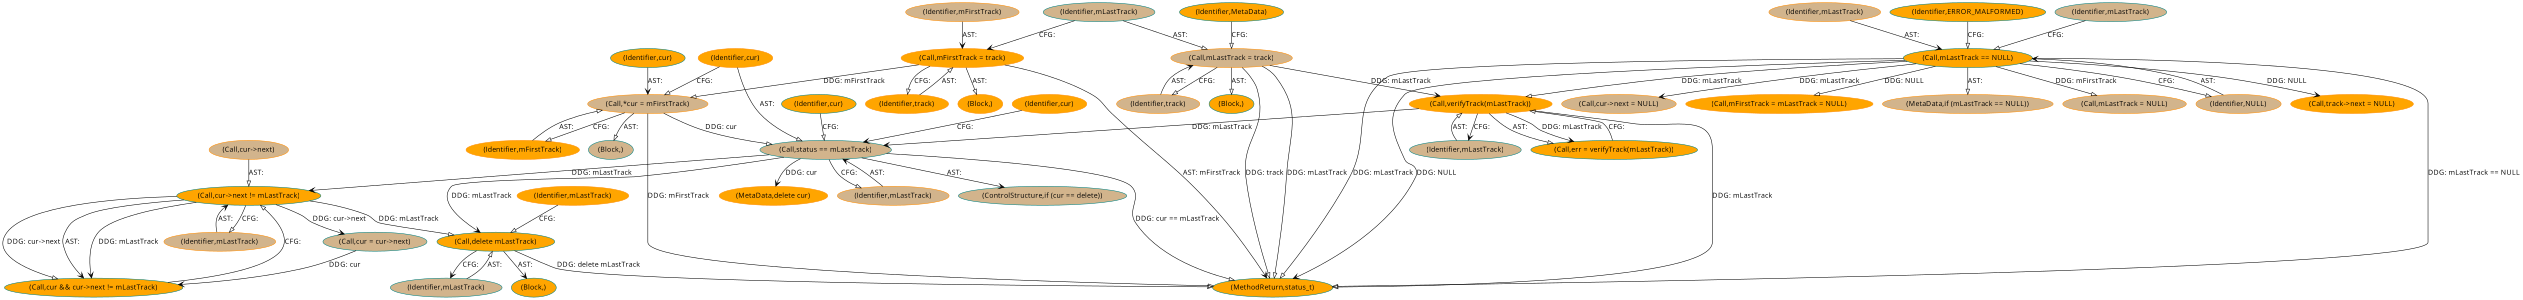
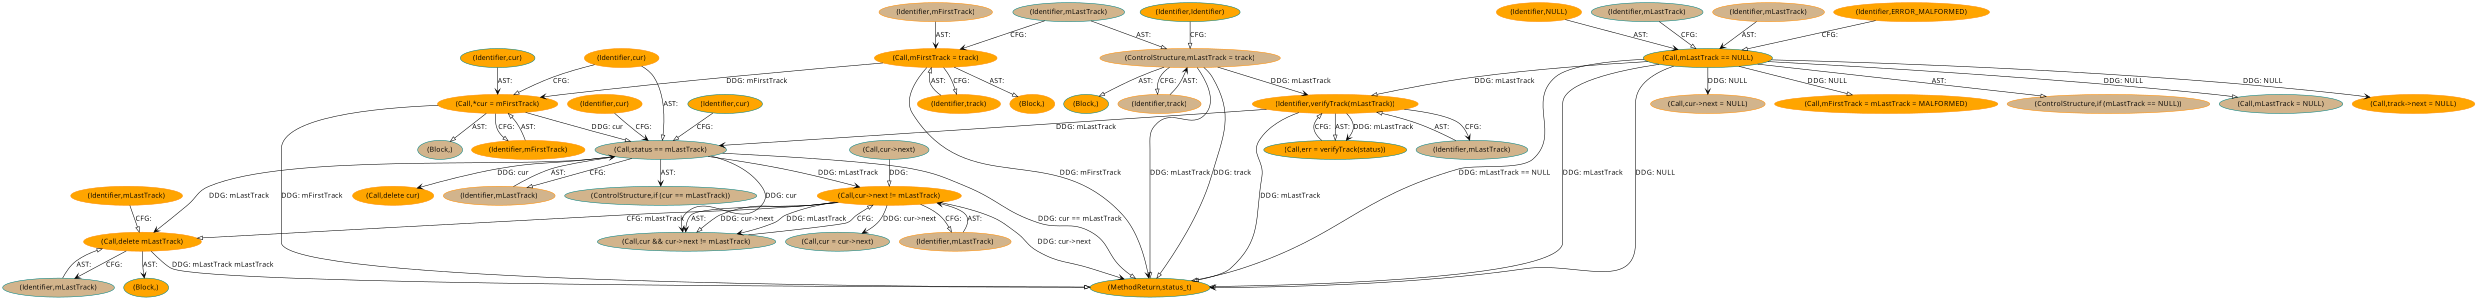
(1232, 12) -> (1190, 12)
(1968, 12) -> (1912, 12)
(1232, 58) -> (1190, 58)
(2113, 76) -> none
(807, 81) -> (714, 78)
(1830, 81) -> (1728, 81)
(2086, 81) -> (2124, 81)
(648, 104) -> (498, 104)
(1481, 104) -> (1335, 104)
(1779, 104) -> (1886, 104)
(1968, 104) -> (2108, 104)
(2125, 104) -> (2281, 104)
(2239, 104) -> (1539, 12)
(249, 150) -> (889, 150)
(1614, 150) -> (1335, 150)
(257, 173) -> (900, 173)
(1212, 173) -> (1091, 173)
(249, 196) -> (889, 196)
(773, 196) -> (393, 196)
(1043, 196) -> (661, 196)
(409, 219) -> (655, 219)
(496, 242) -> (142, 242)
none -> (1028, 243)
(599, 265) -> (223, 265)
(271, 275) -> (748, 213)
(94, 288) -> (687, 242)
